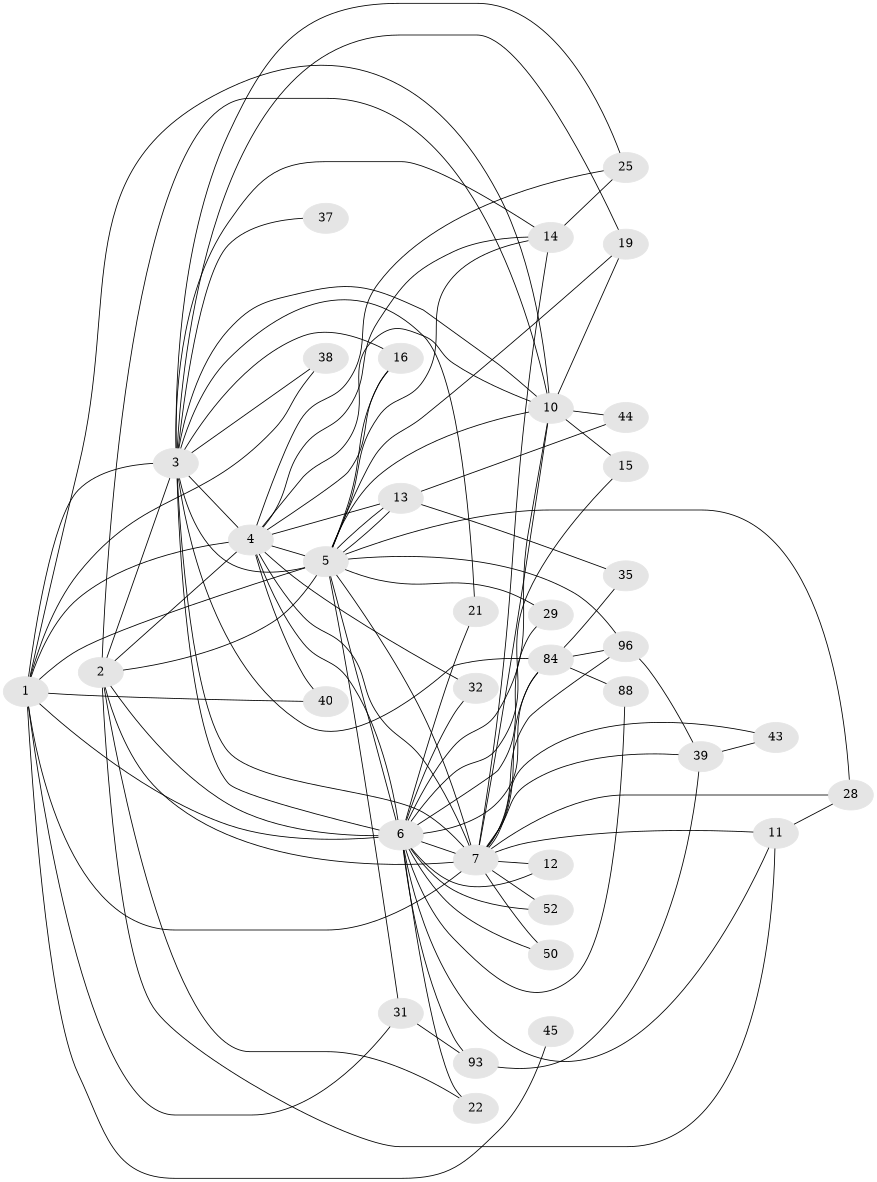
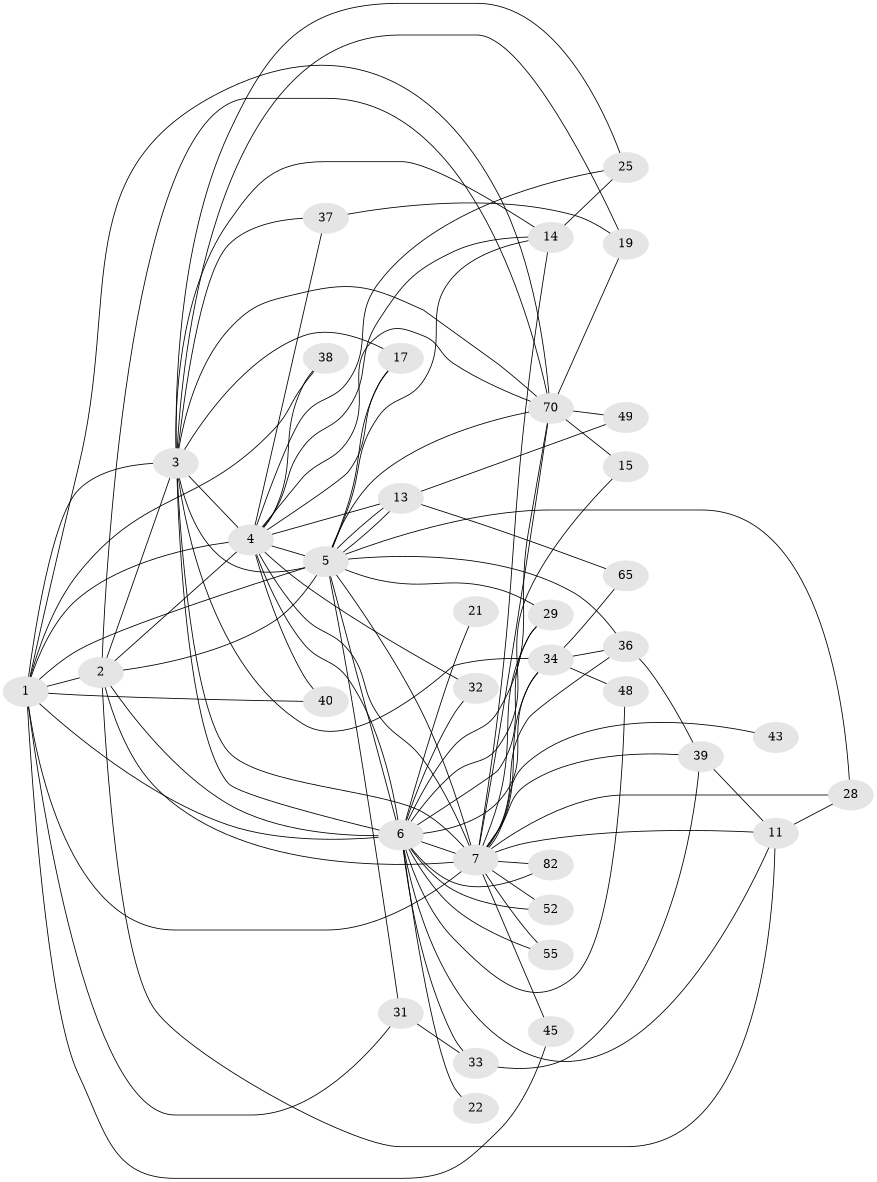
(402, 318) -> none
(401, 358) -> (401, 358)
none -> (288, 379)
(456, 390) -> (468, 203)
(551, 408) -> (551, 408)
(251, 411) -> (287, 462)
(626, 418) -> (626, 418)
(626, 576) -> (626, 576)
(626, 647) -> (626, 647)
(551, 660) -> (551, 660)
(626, 692) -> (626, 692)
none -> (508, 712)
(738, 747) -> (734, 790)
(551, 865) -> (551, 865)
none -> (515, 949)
(551, 955) -> (551, 955)
(187, 987) -> (63, 682)
(476, 1063) -> (476, 1063)
